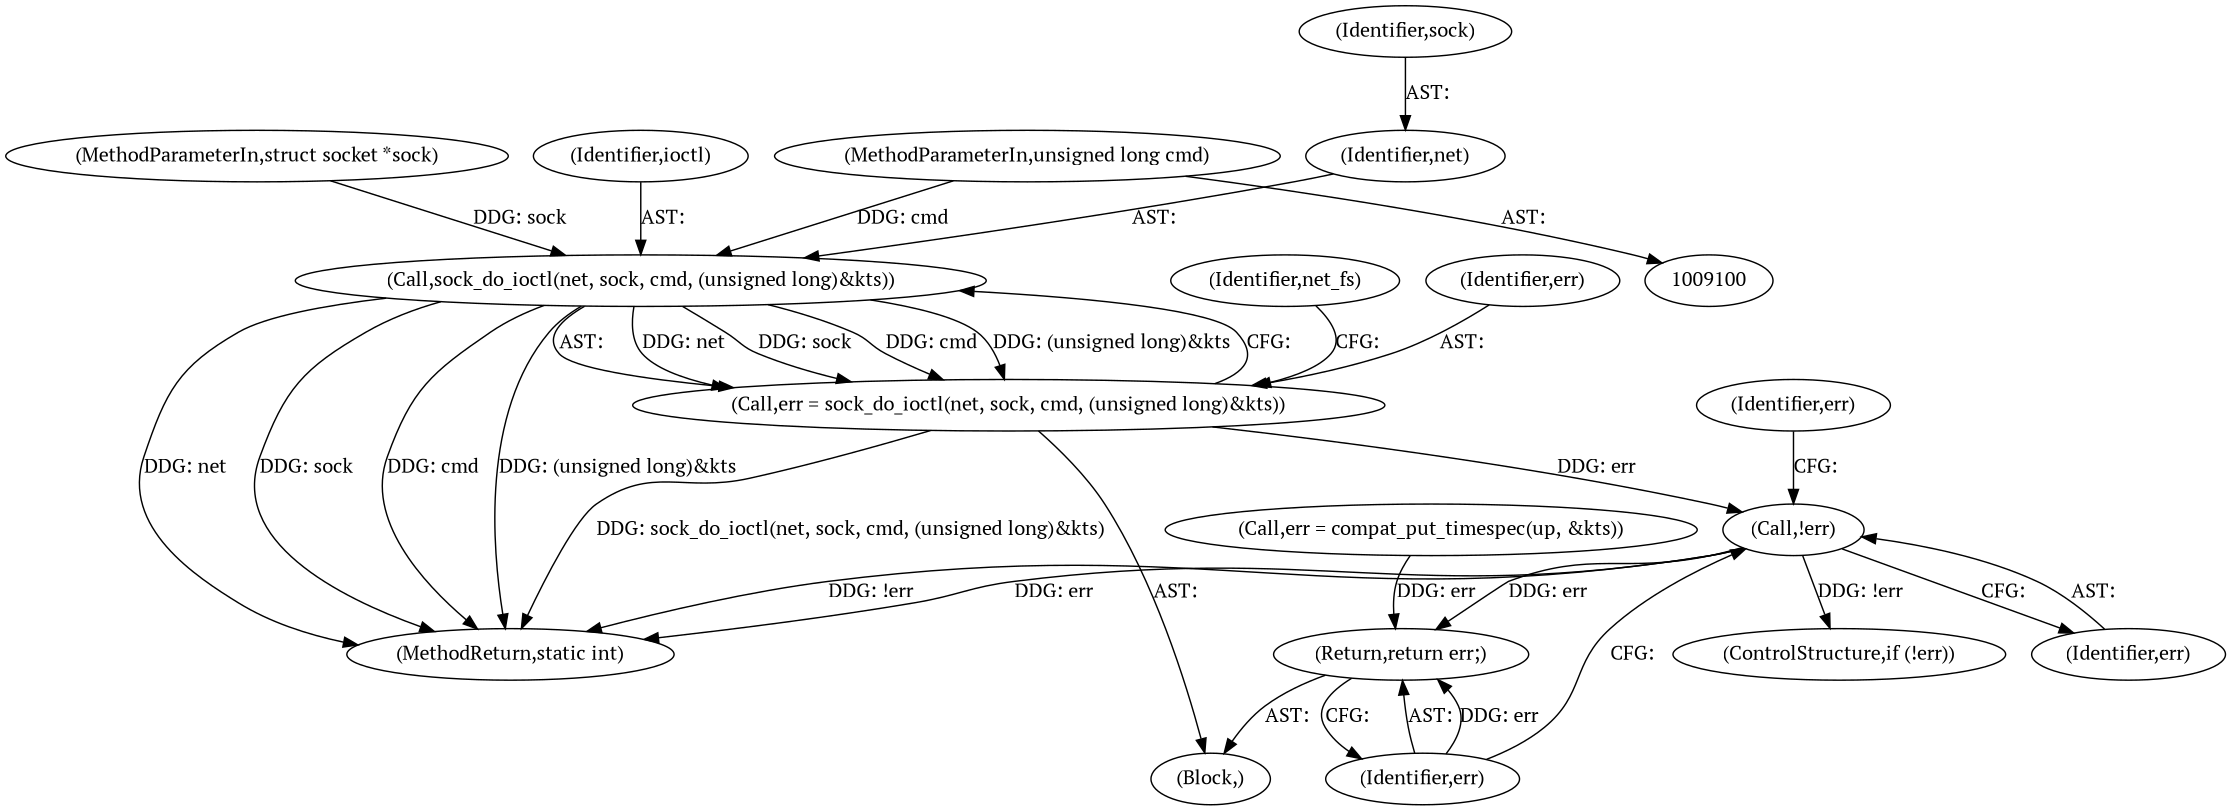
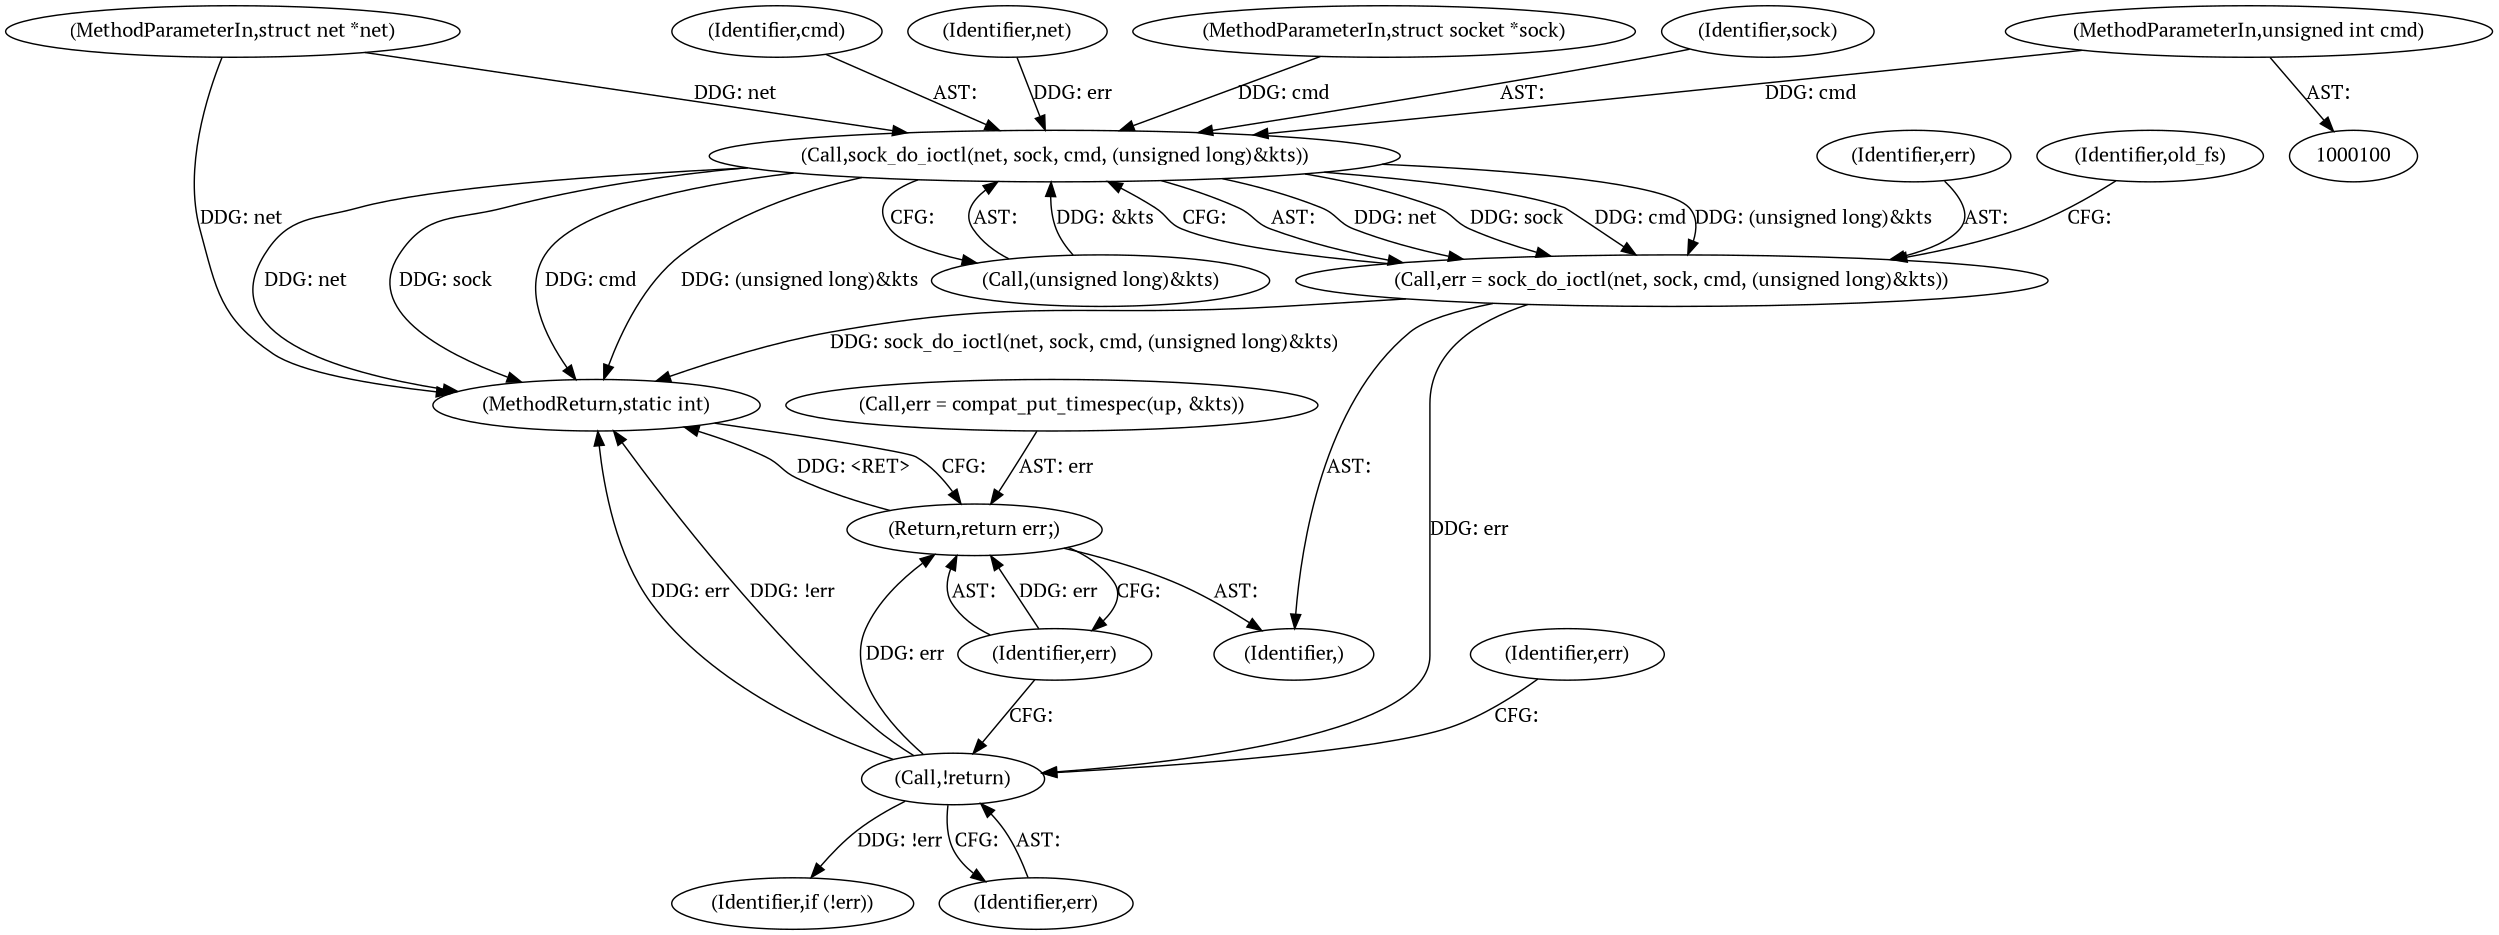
none -> (233, 32)
(1405, 87) -> (1451, 92)
(641, 156) -> (777, 32)
(1027, 156) -> (2249, 32)
(520, 218) -> (1284, 94)
(1157, 218) -> (1073, 94)
none -> (1101, 281)
(1285, 281) -> (2150, 156)
(1709, 281) -> (2354, 156)
none -> (841, 442)
none -> (792, 476)
(1794, 530) -> (953, 779)
(1436, 592) -> (1056, 468)
(1839, 654) -> (793, 904)
(1211, 779) -> (1294, 654)
